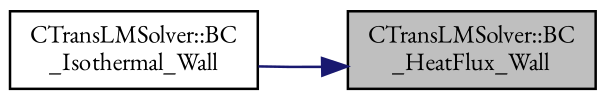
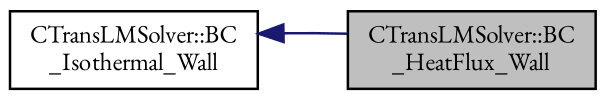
(290, 67) -> (316, 33)
